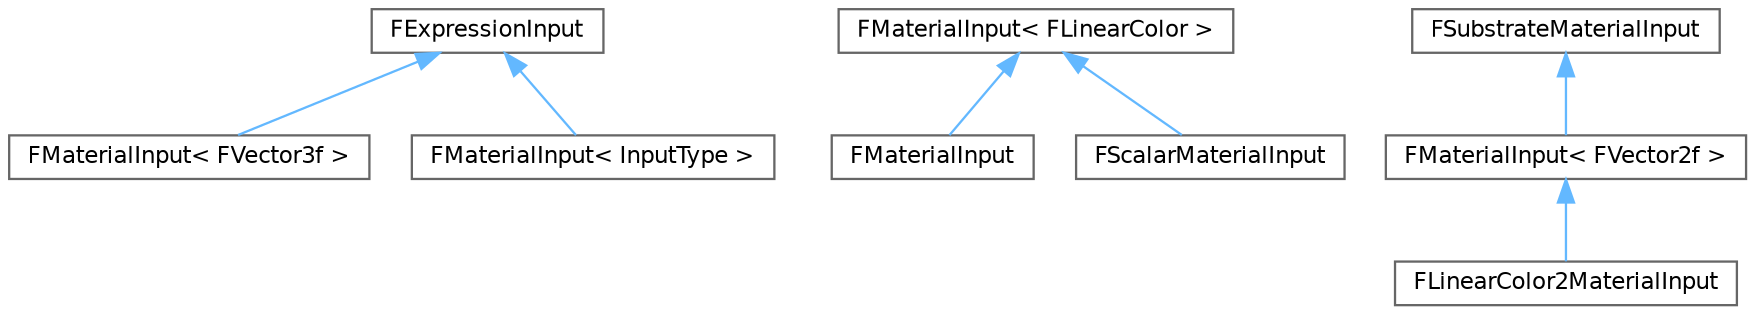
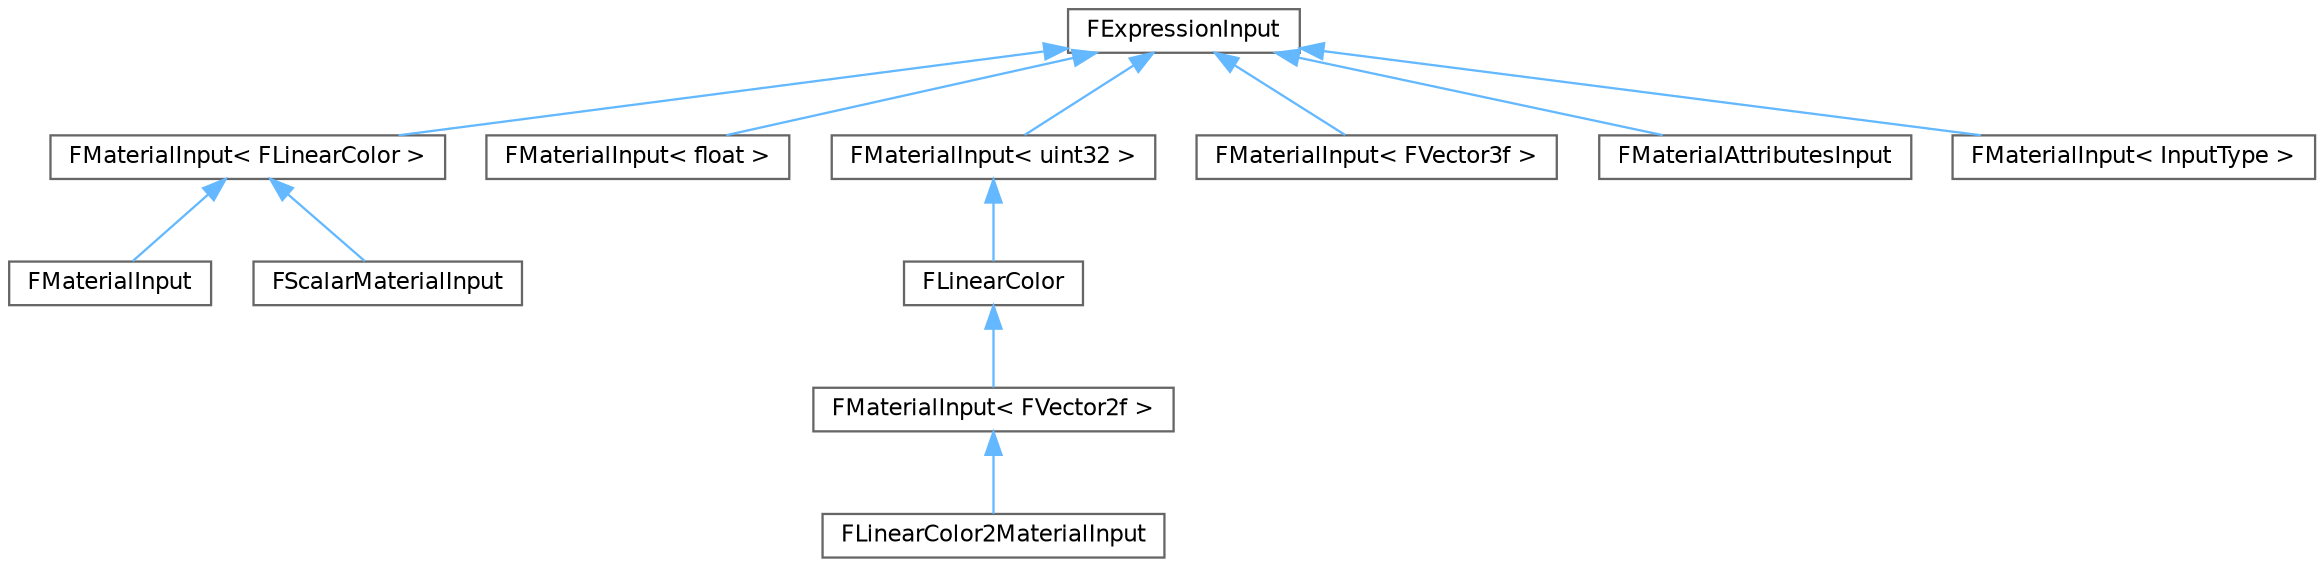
(1566, 31) -> (993, 283)
none -> (721, 93)
none -> (638, 157)
none -> (993, 157)
none -> (1755, 157)
